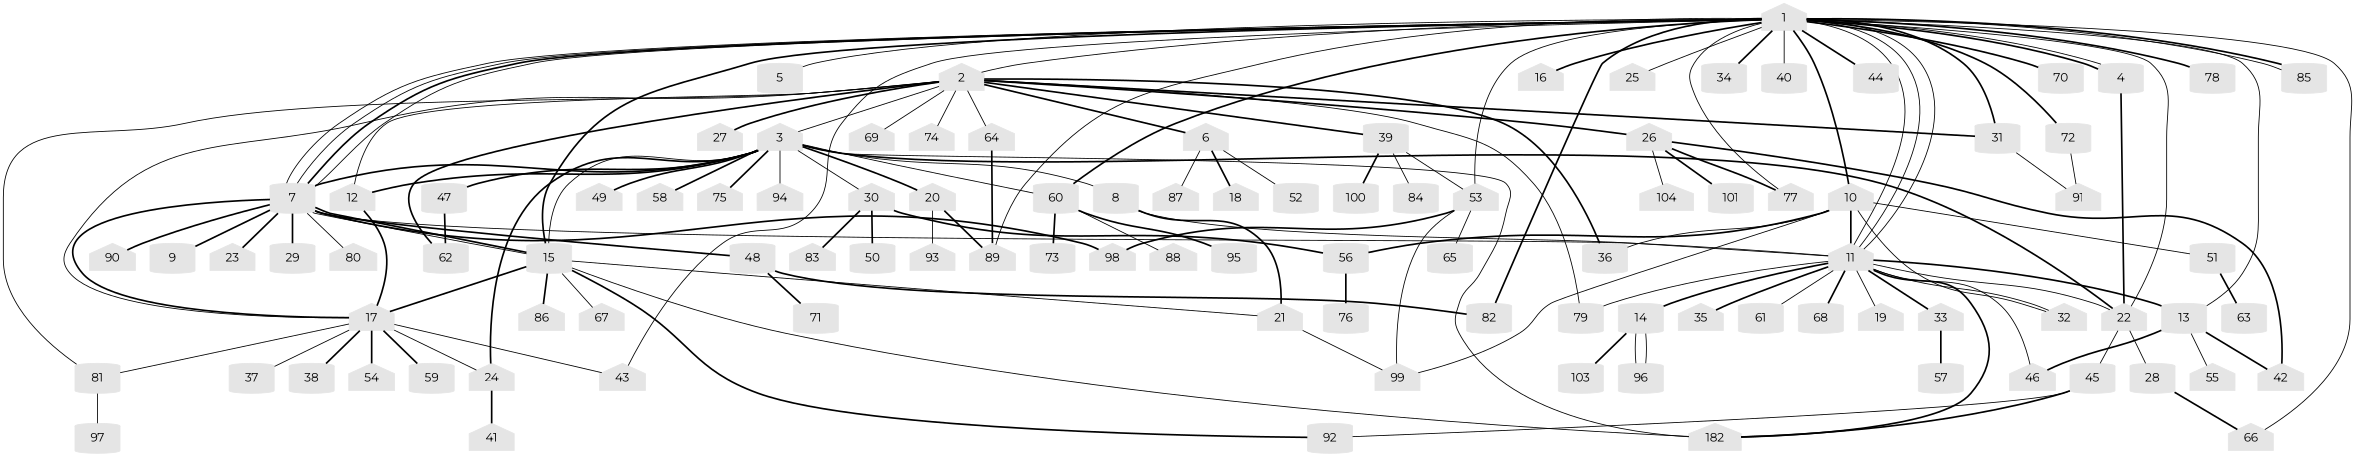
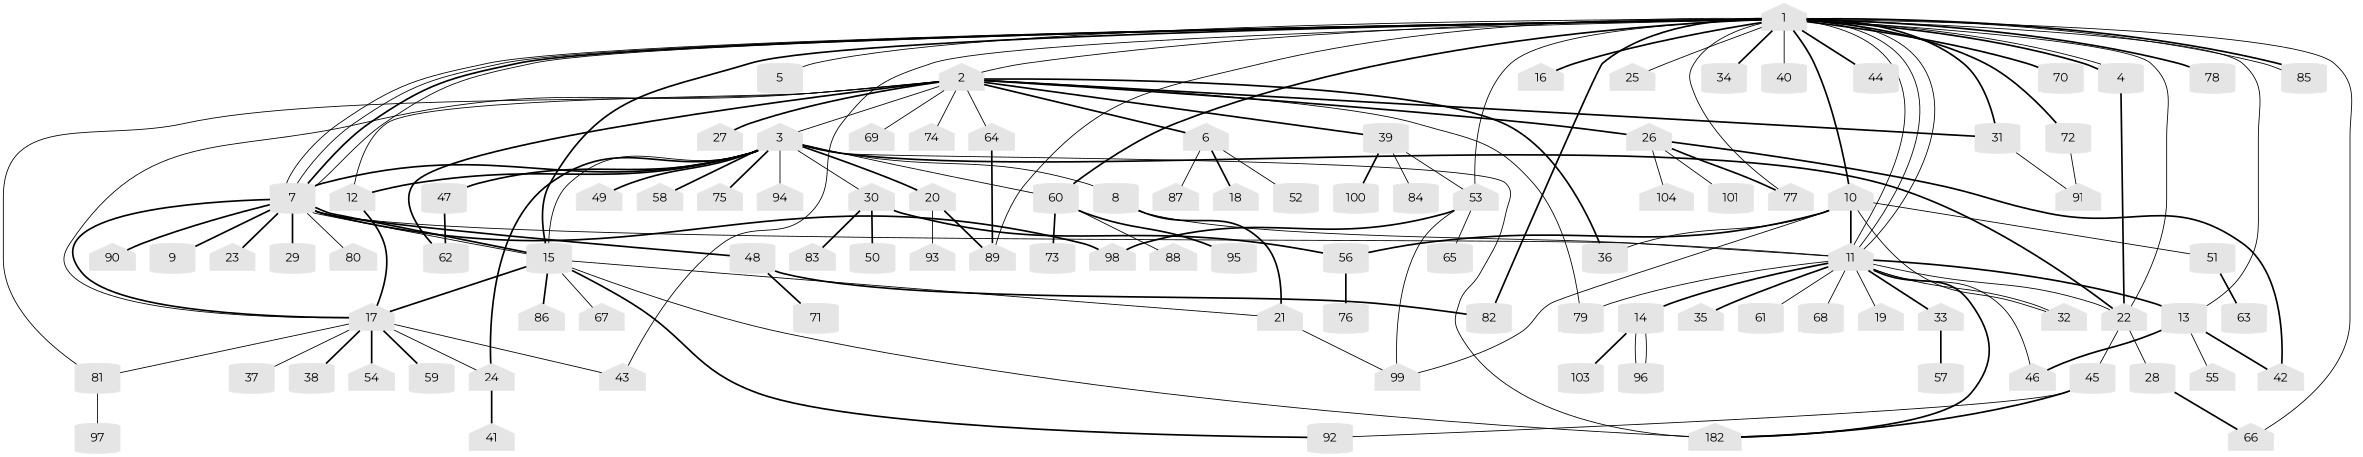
(1689, 167) -> (1689, 167)
(1837, 287) -> (1837, 287)
